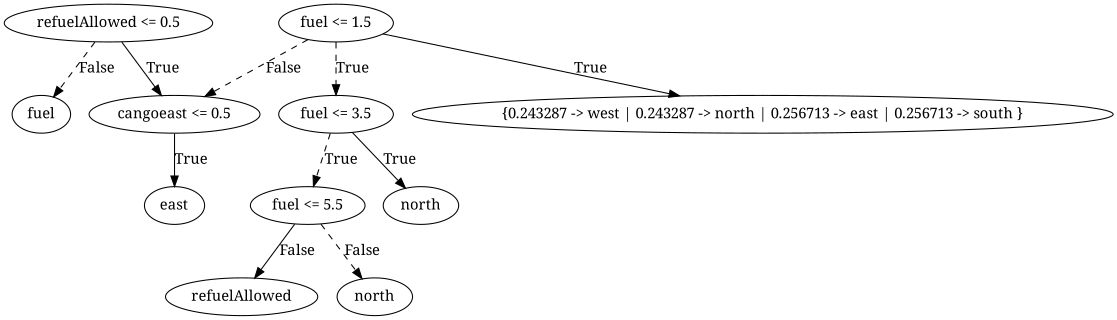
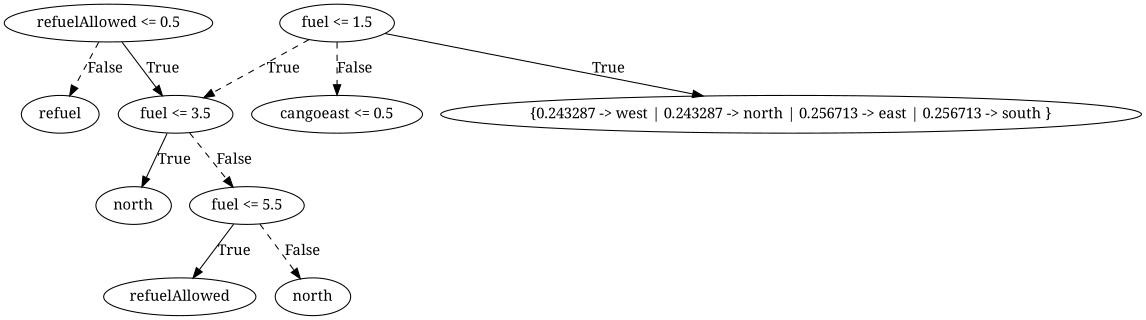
(138, 65) -> (139, 65)
(41, 114) -> (60, 114)
(341, 160) -> (234, 160)
(175, 206) -> none
(297, 251) -> (234, 251)
